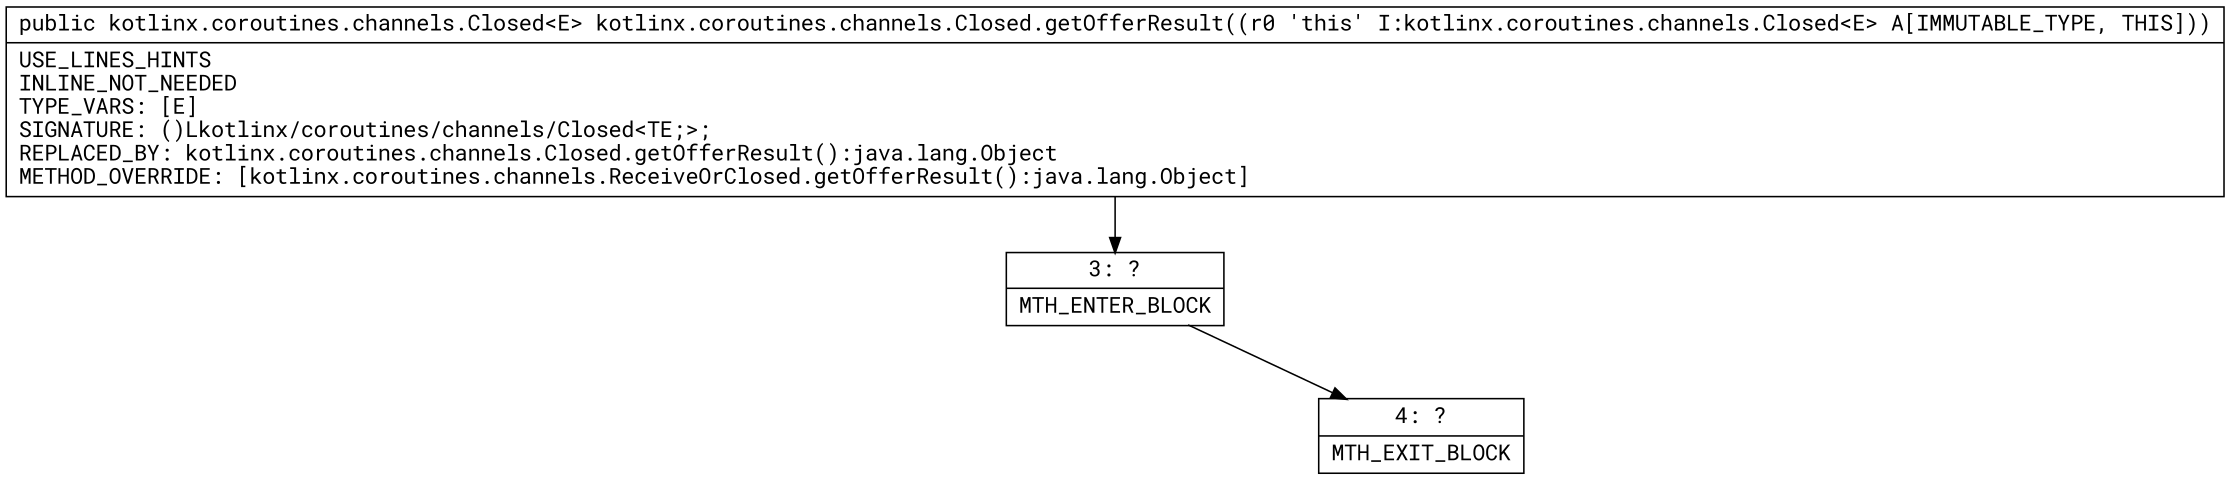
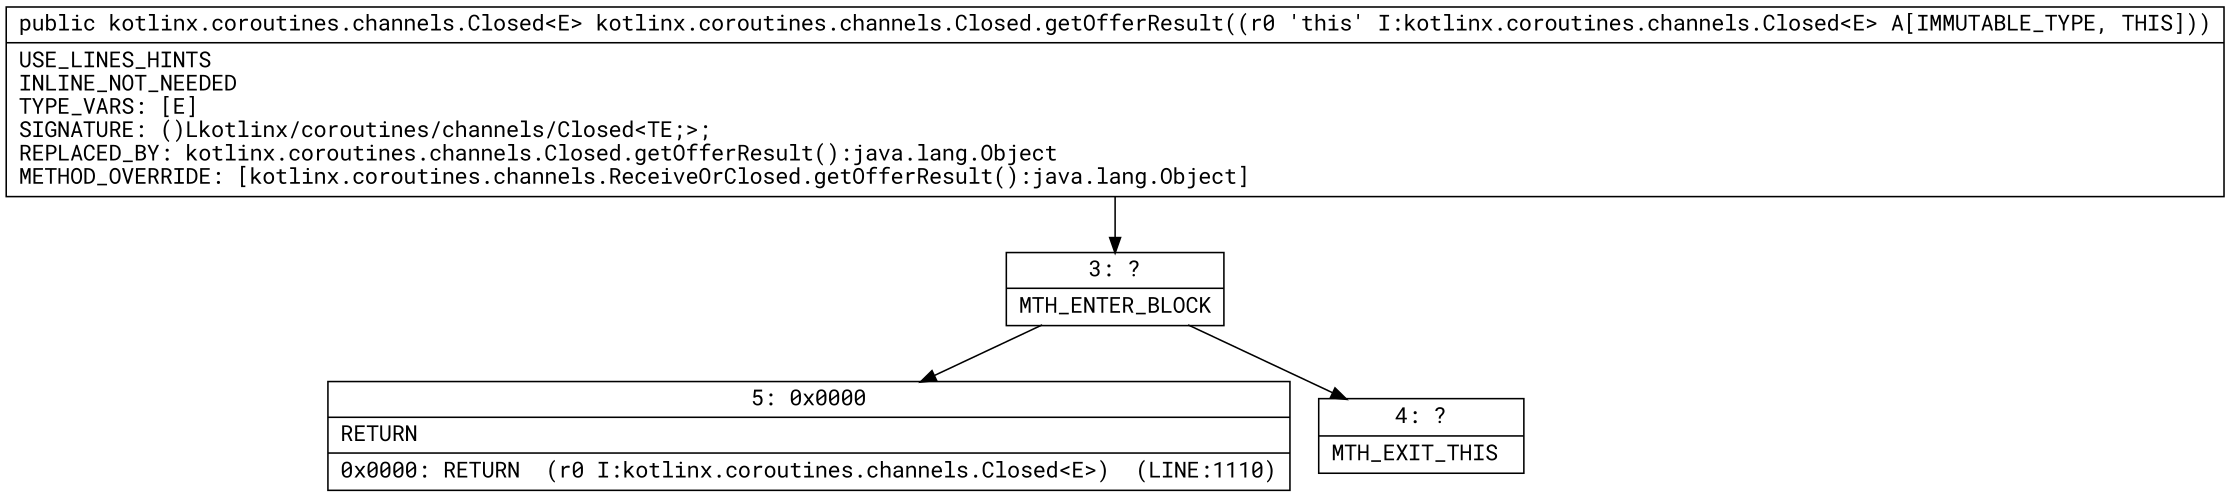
none -> (809, 436)
(1421, 454) -> (1415, 454)
